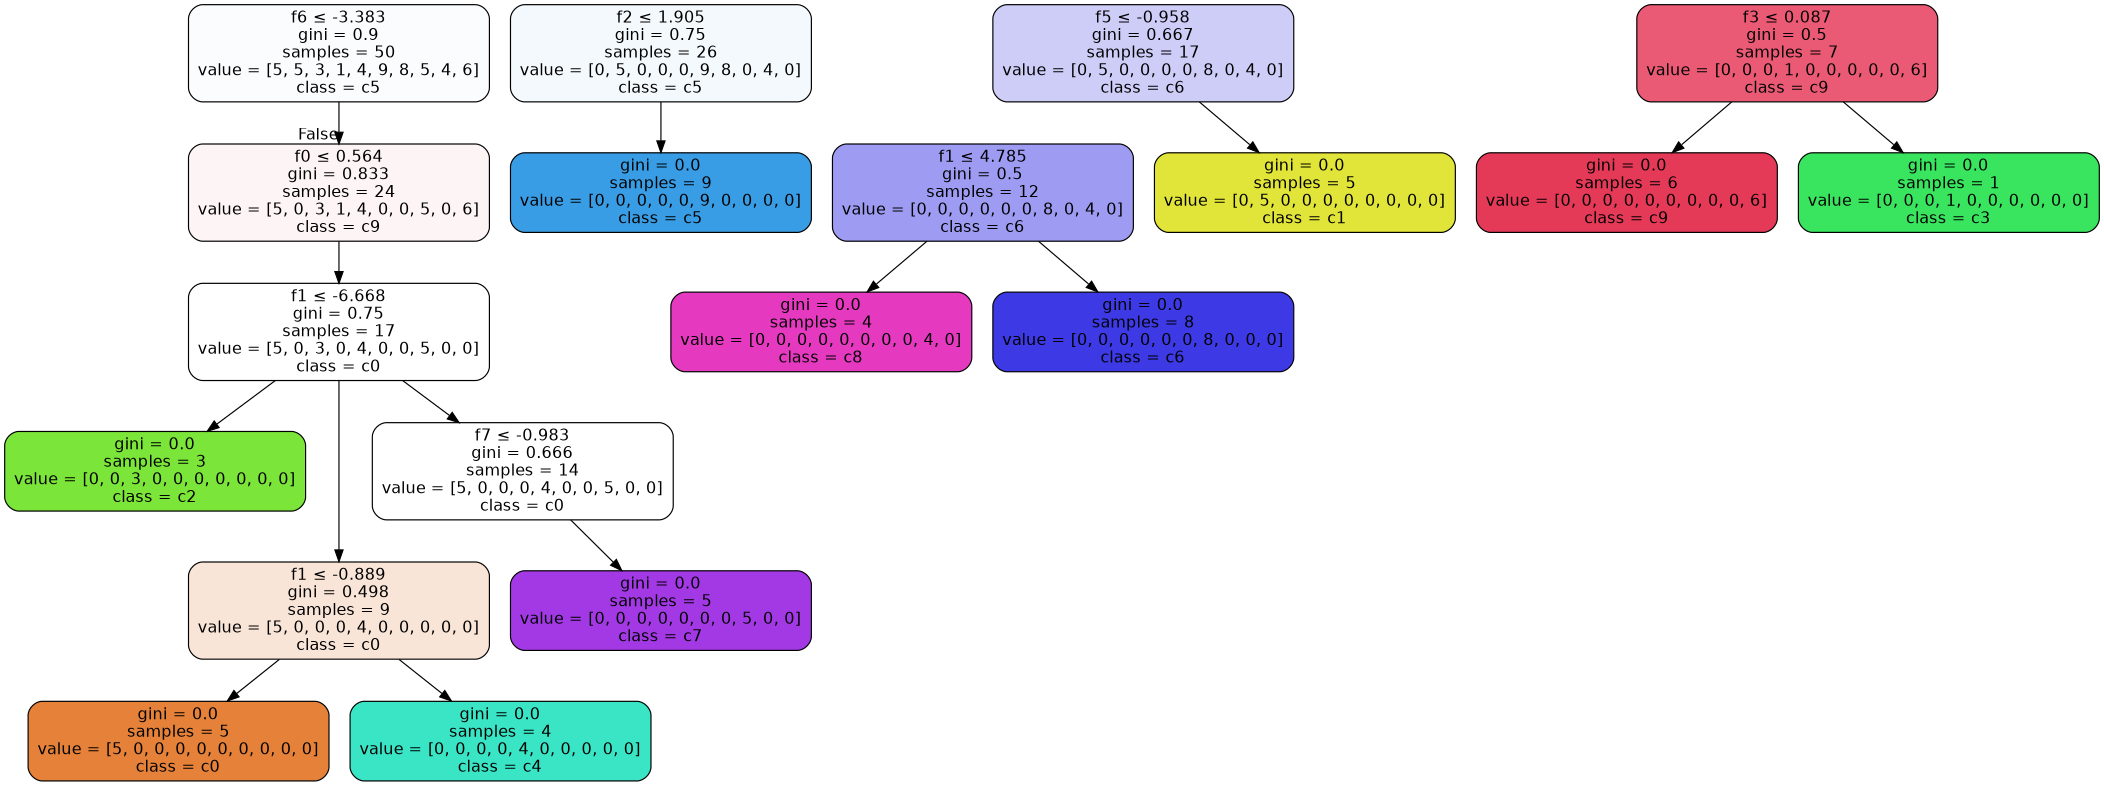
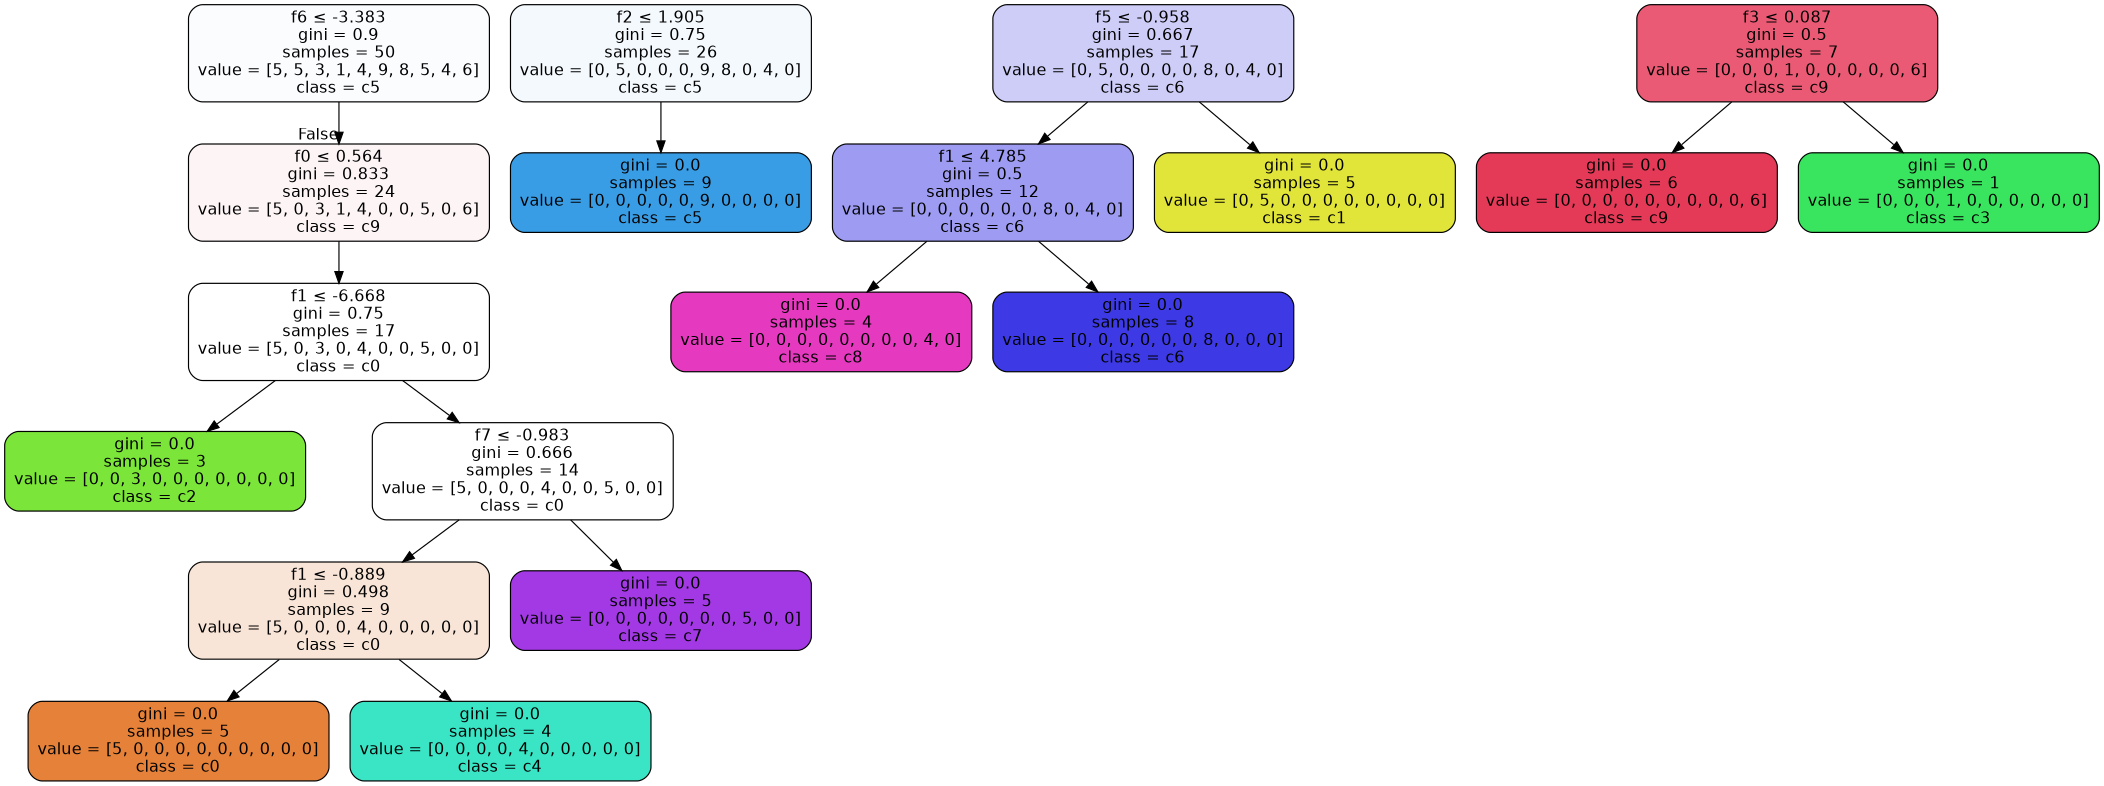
none -> (1068, 119)
(339, 465) -> (436, 537)
